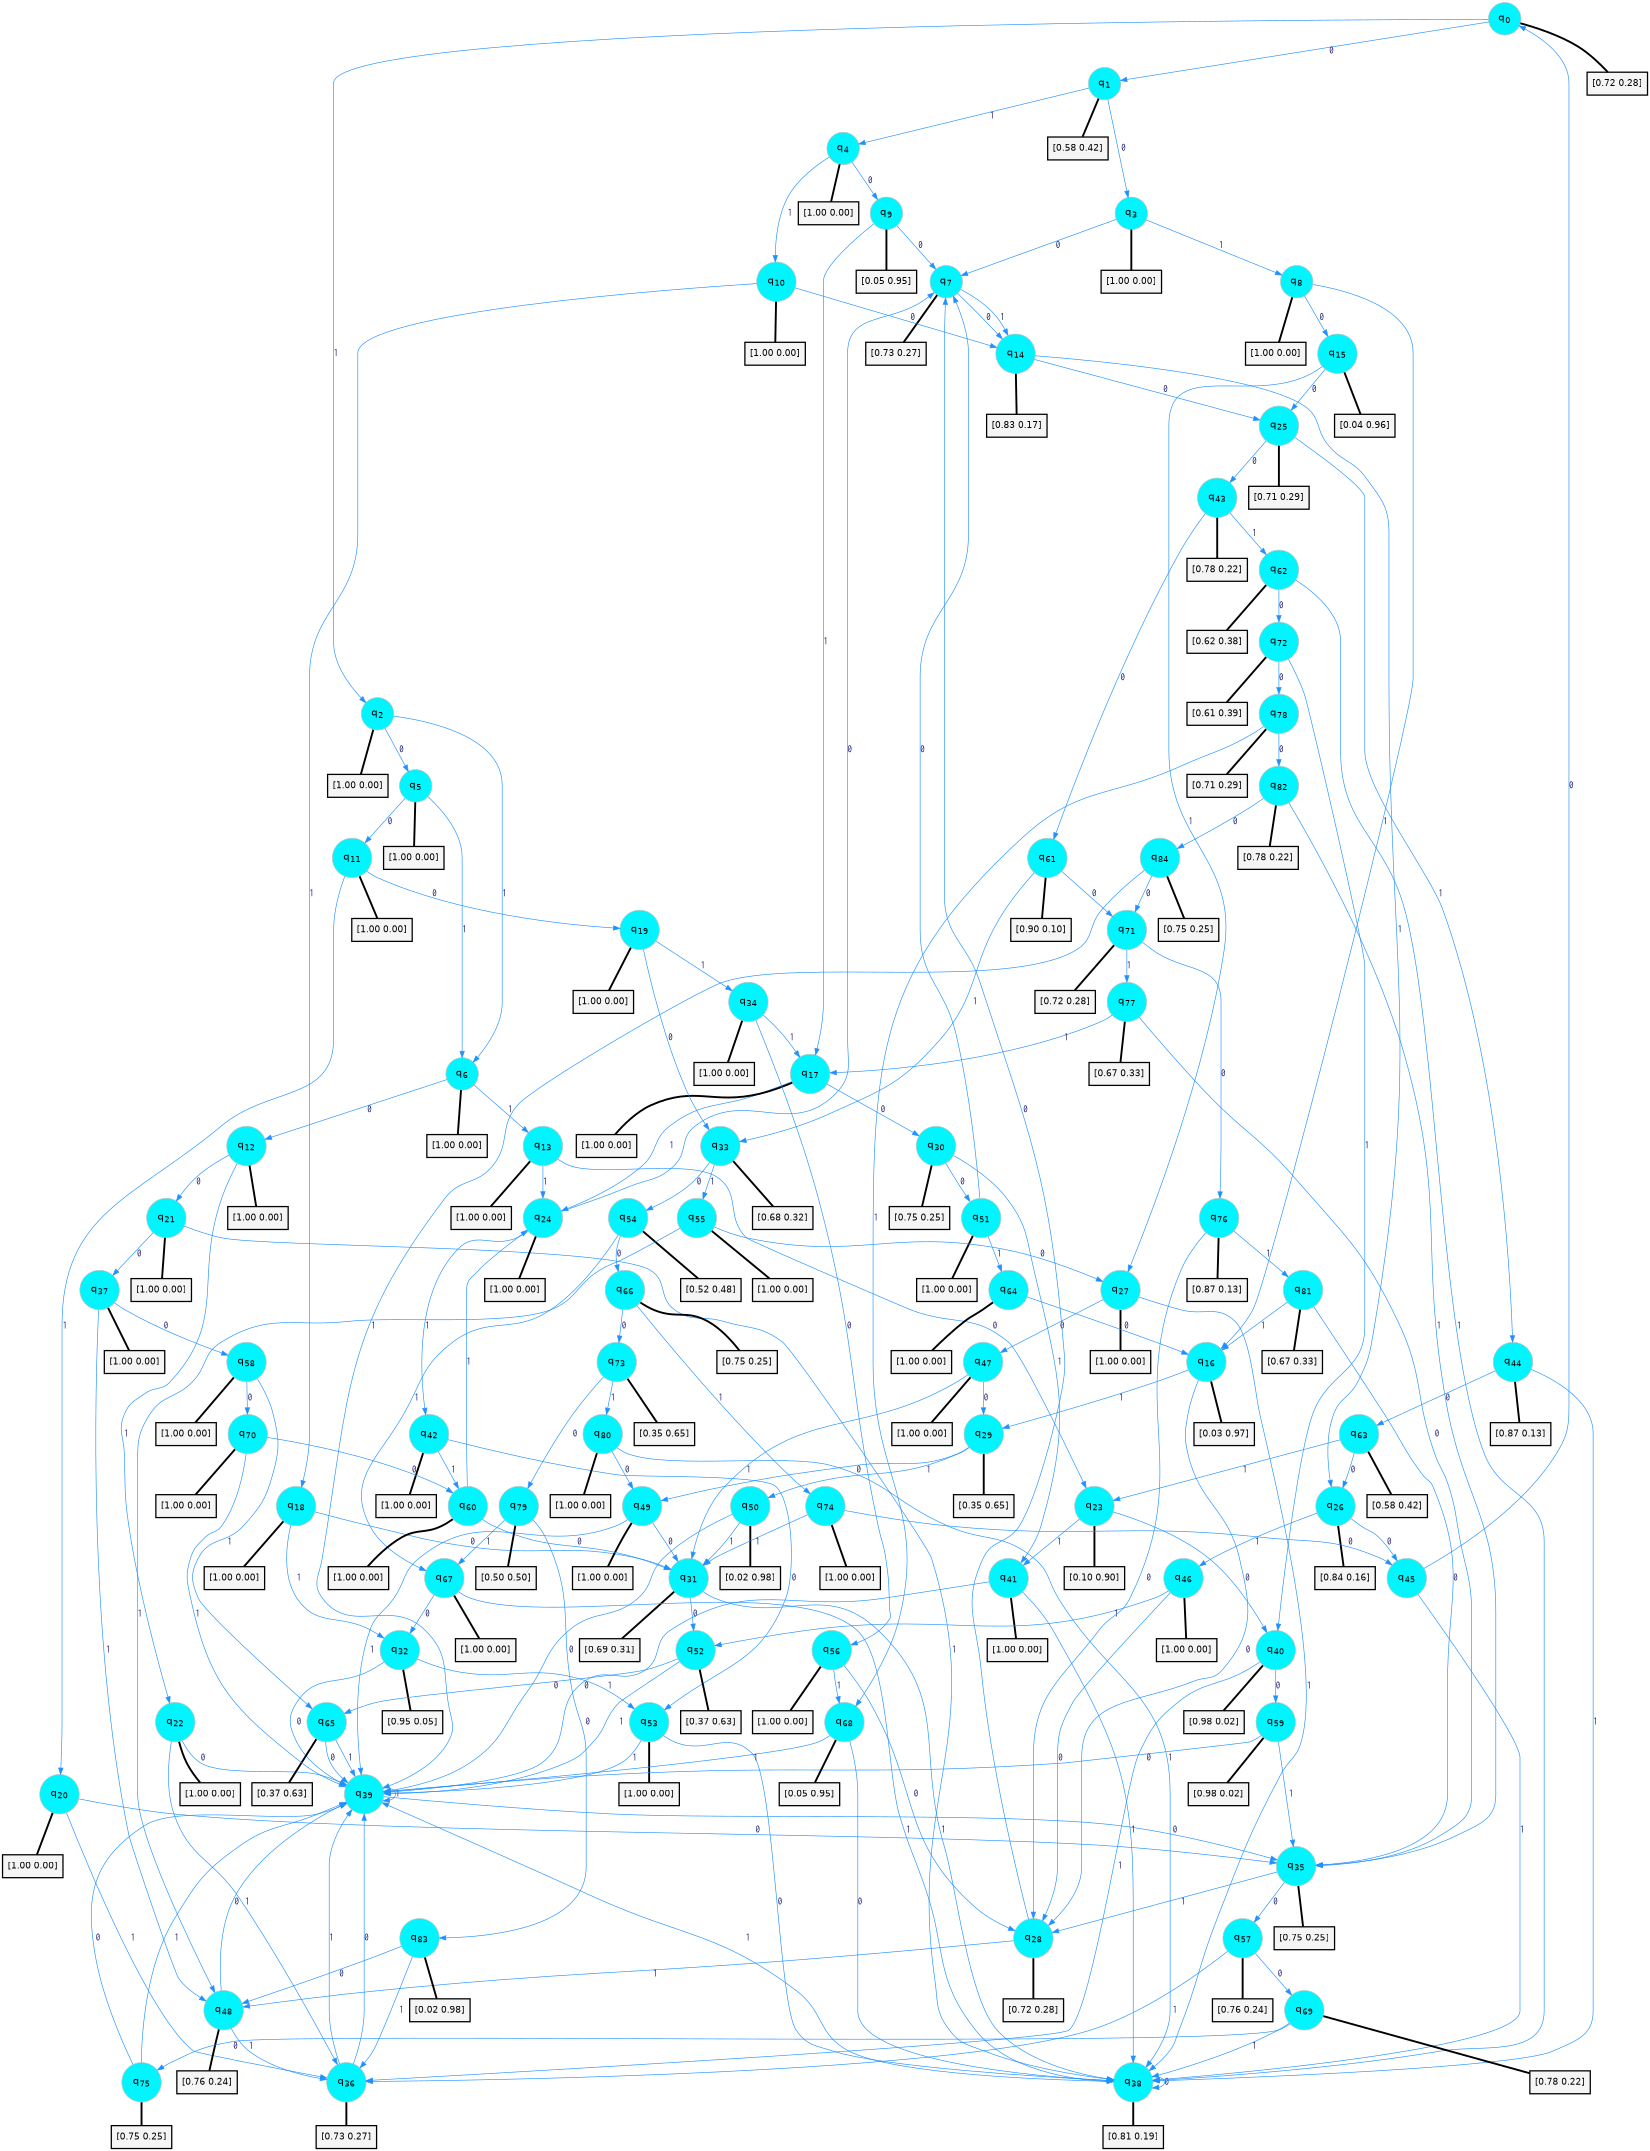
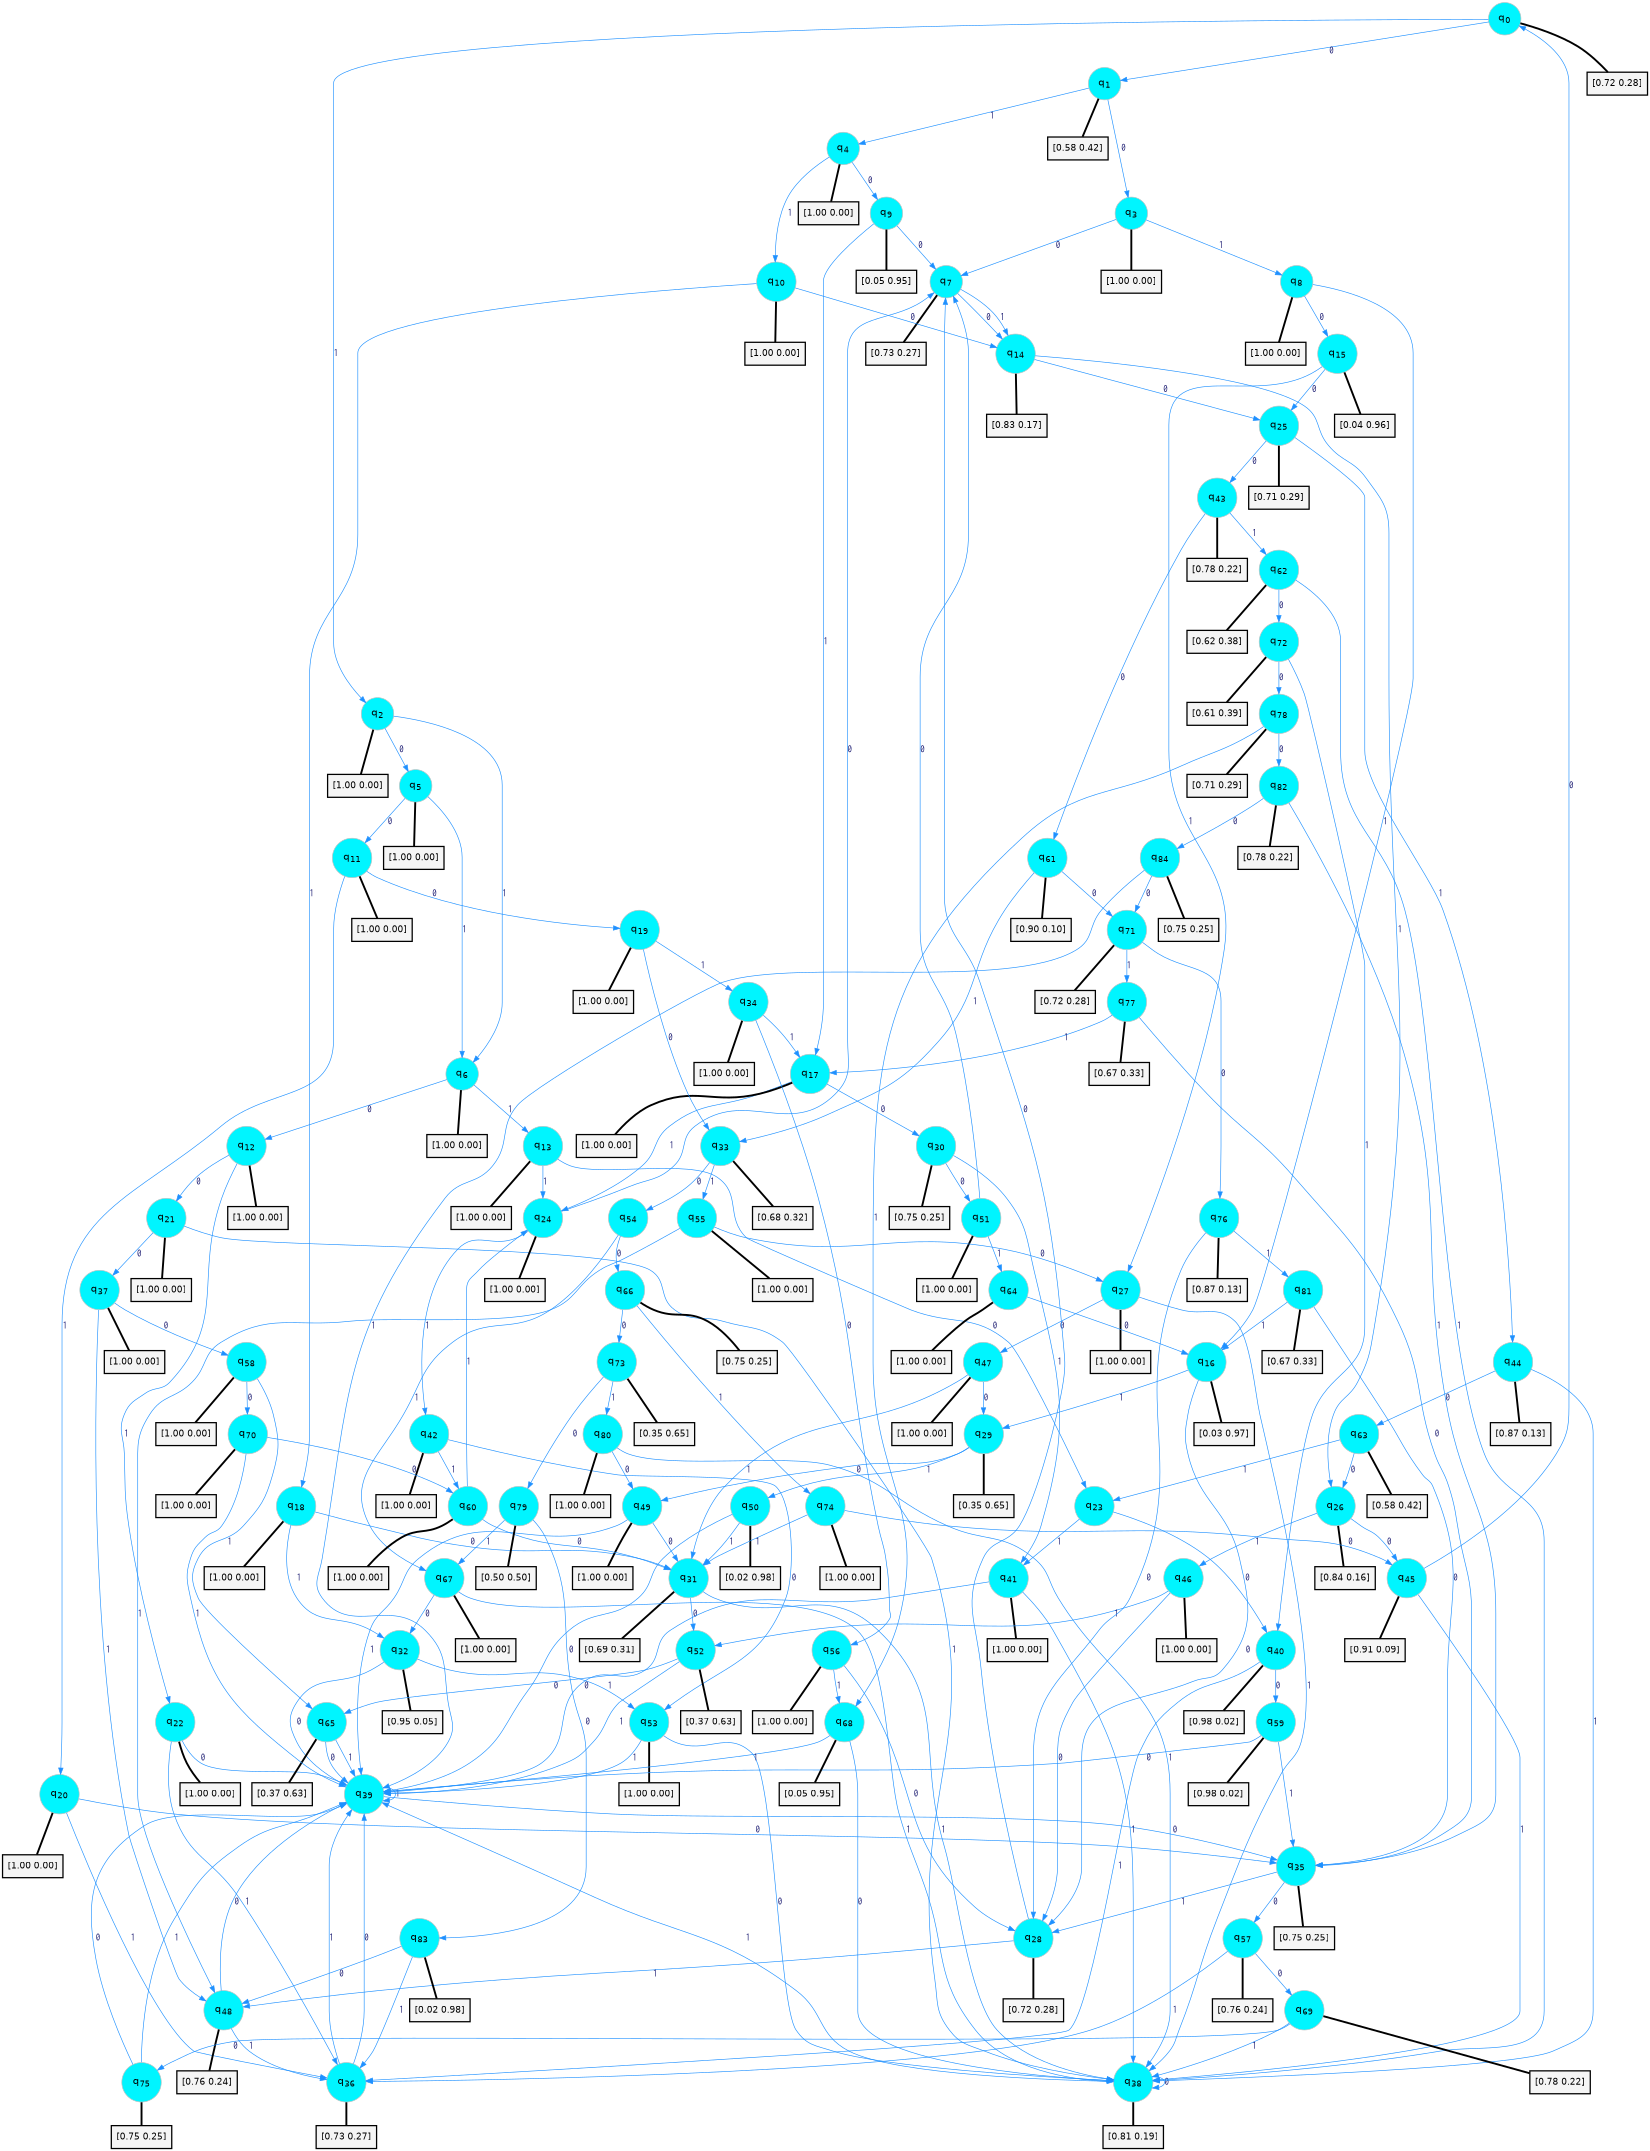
(711, 1290) -> none
(1094, 1578) -> none
none -> (1375, 1650)
